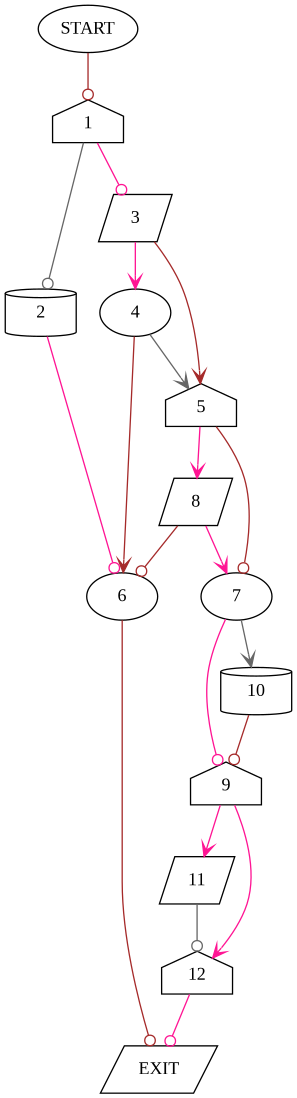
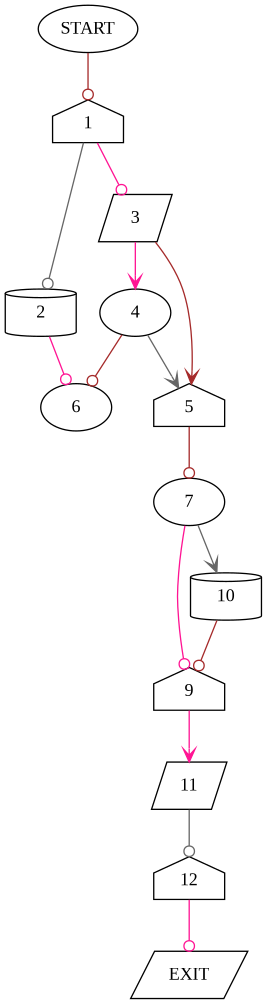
(129, 448) -> (109, 356)
(196, 502) -> none
(122, 829) -> none
(251, 879) -> none
